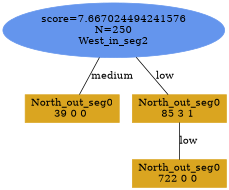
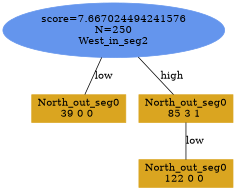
(112, 76) -> (104, 76)
(165, 76) -> (172, 76)
(179, 174) -> (186, 174)
